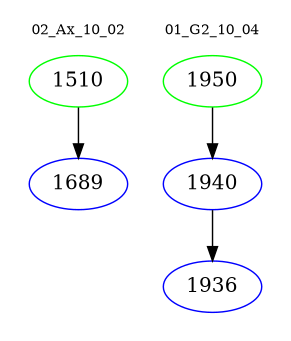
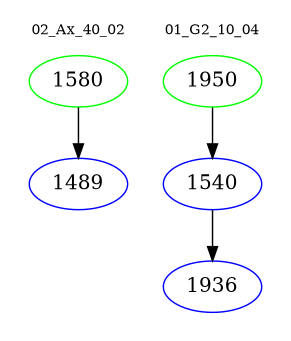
(78, 31) -> (78, 31)
(78, 81) -> (78, 81)
(78, 184) -> (78, 184)
(213, 184) -> (213, 184)
